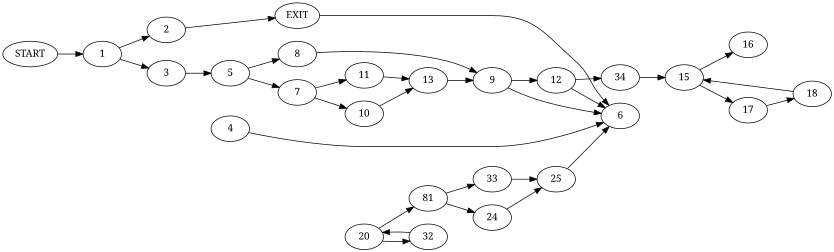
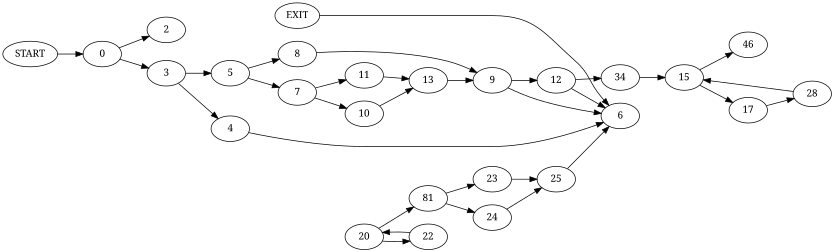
(227, 23) -> none
(748, 45) -> (748, 45)
(102, 54) -> (102, 54)
(812, 94) -> (812, 94)
none -> (196, 99)
(492, 179) -> (492, 179)
(428, 237) -> (428, 237)
